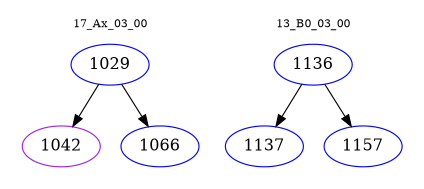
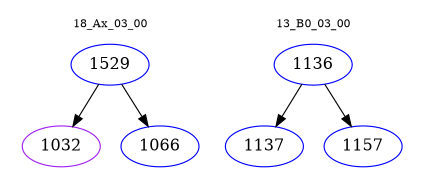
(111, 24) -> (111, 24)
(110, 65) -> (110, 65)
(61, 146) -> (61, 146)
